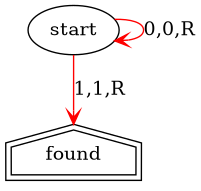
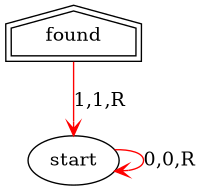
(74, 83) -> (74, 92)
